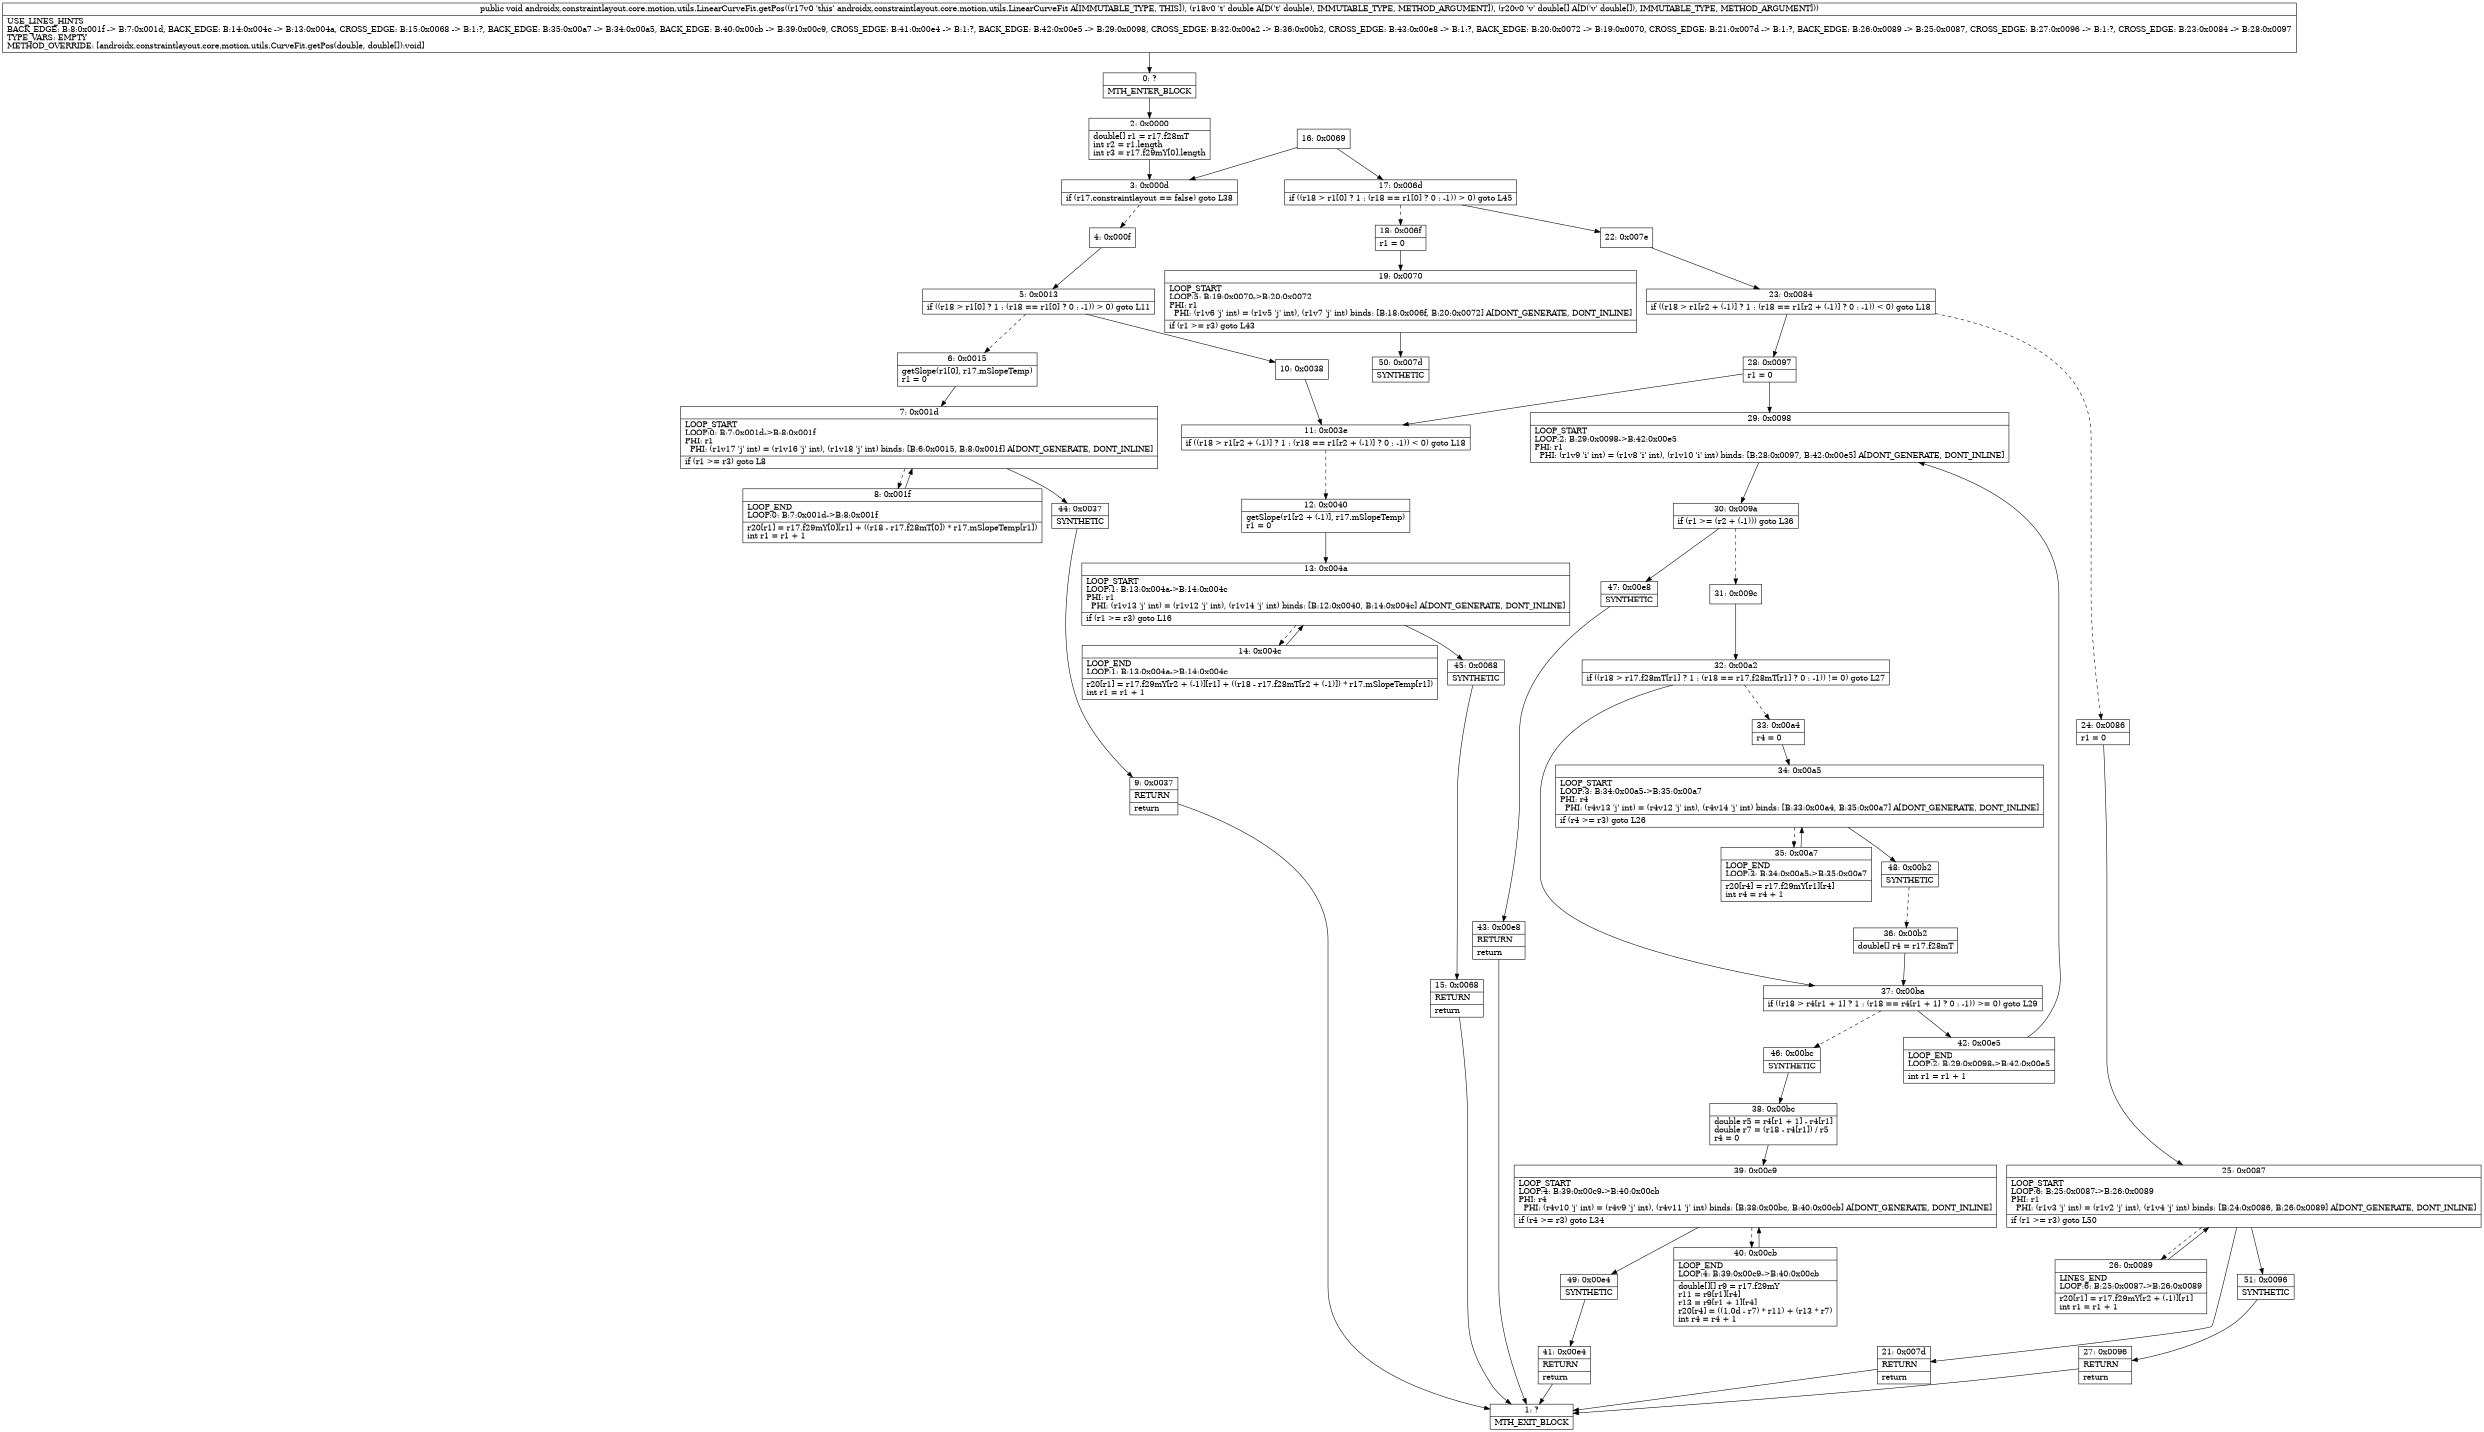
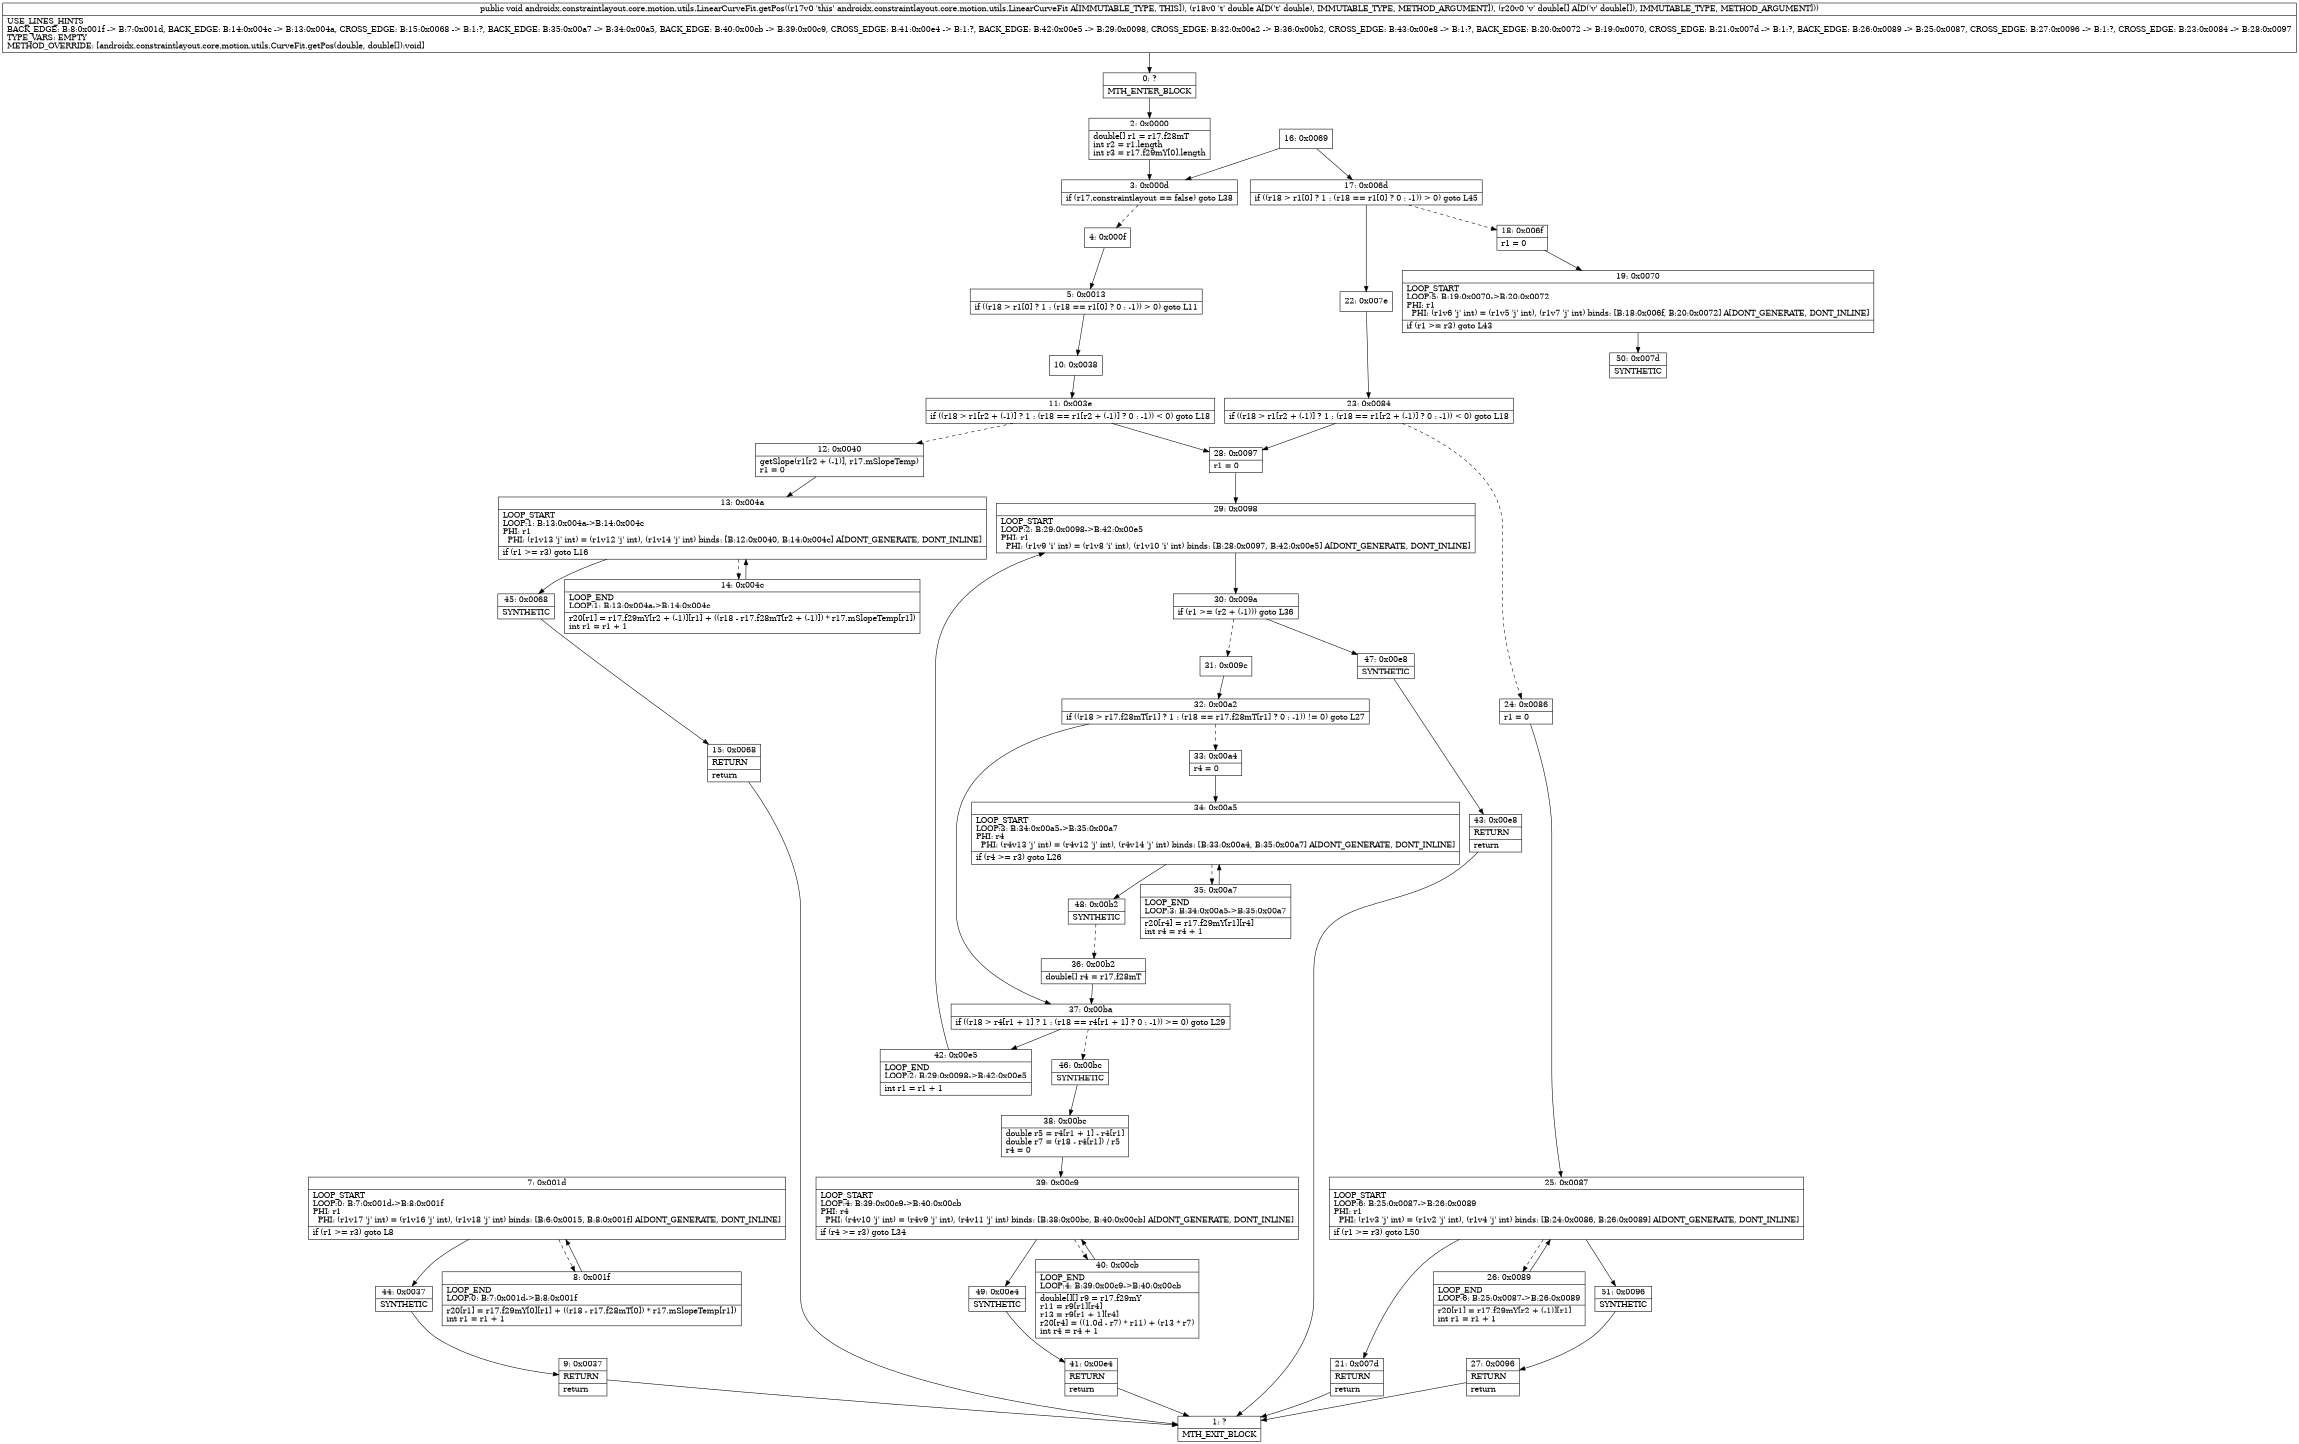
(967, 370) -> none
(1576, 399) -> (1158, 437)
(2083, 1278) -> (1460, 1290)
